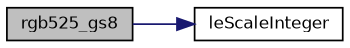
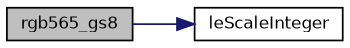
(70, 24) -> (70, 24)
